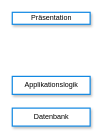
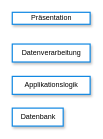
none -> (51, 53)
(51, 117) -> (38, 117)
